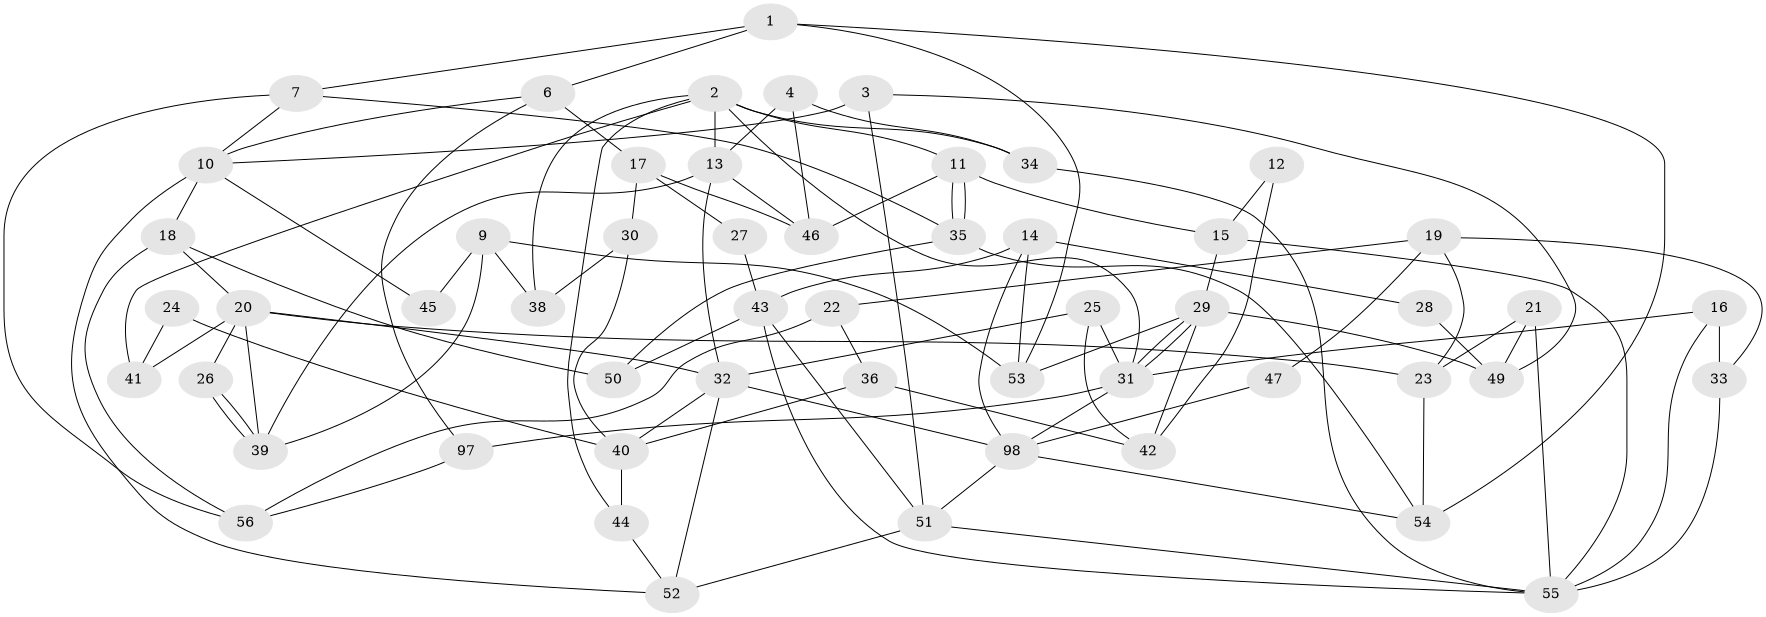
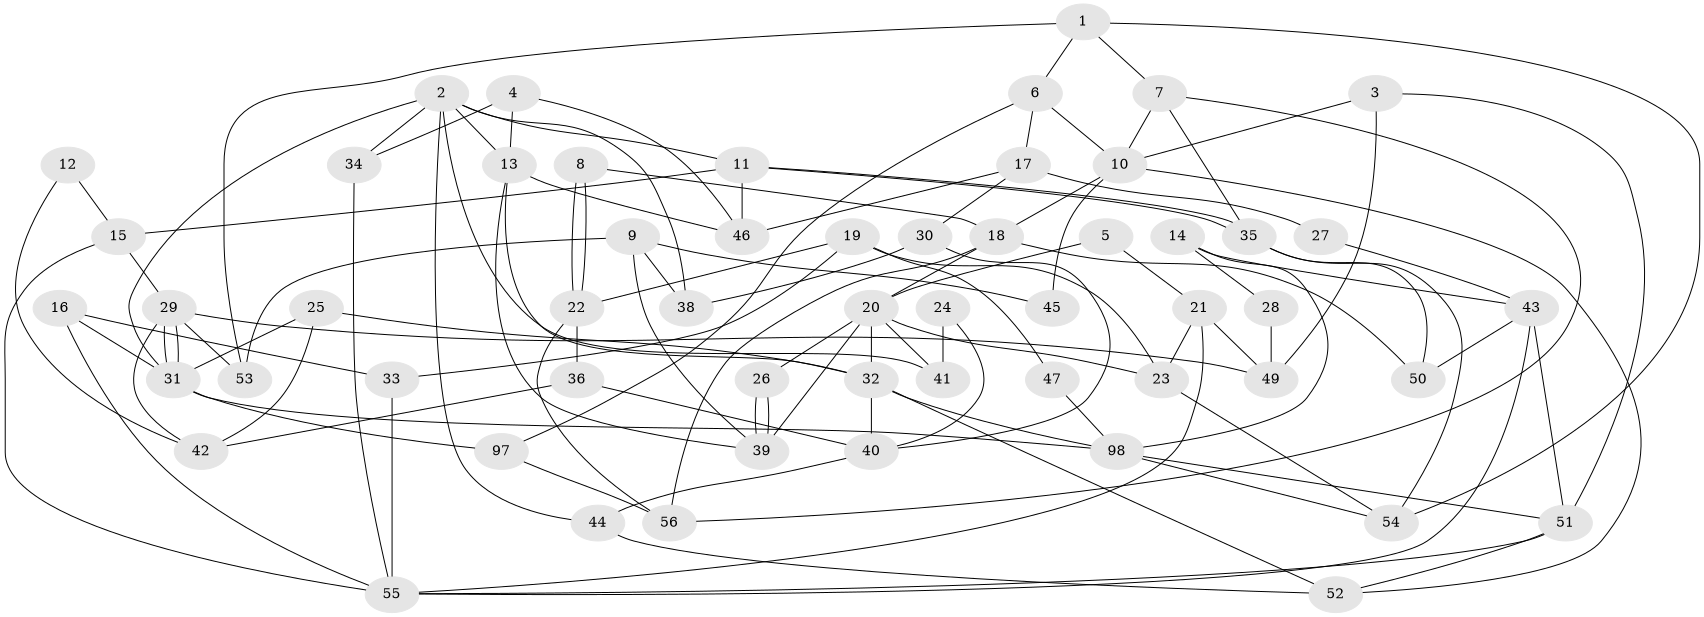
none -> (581, 165)
none -> (1106, 237)
(1023, 308) -> none
